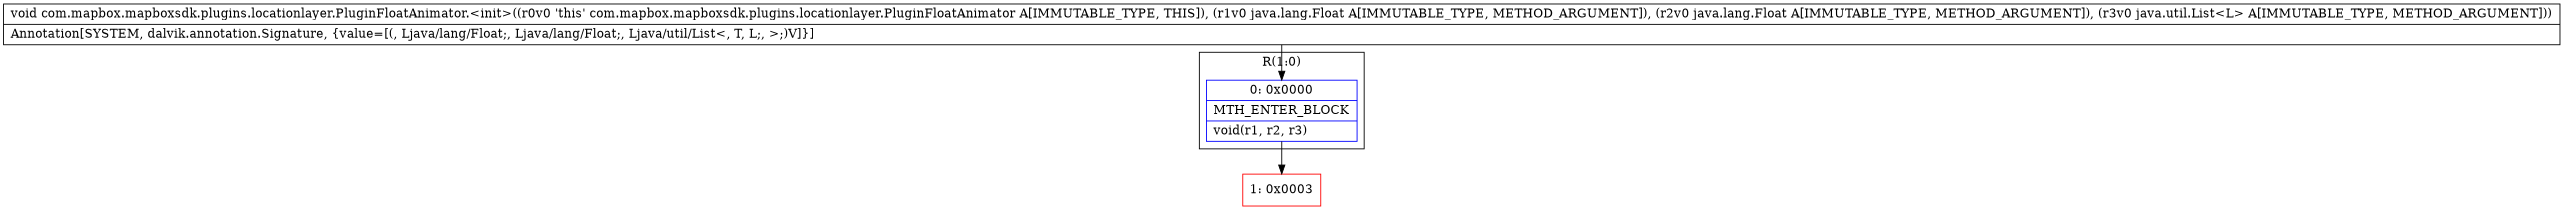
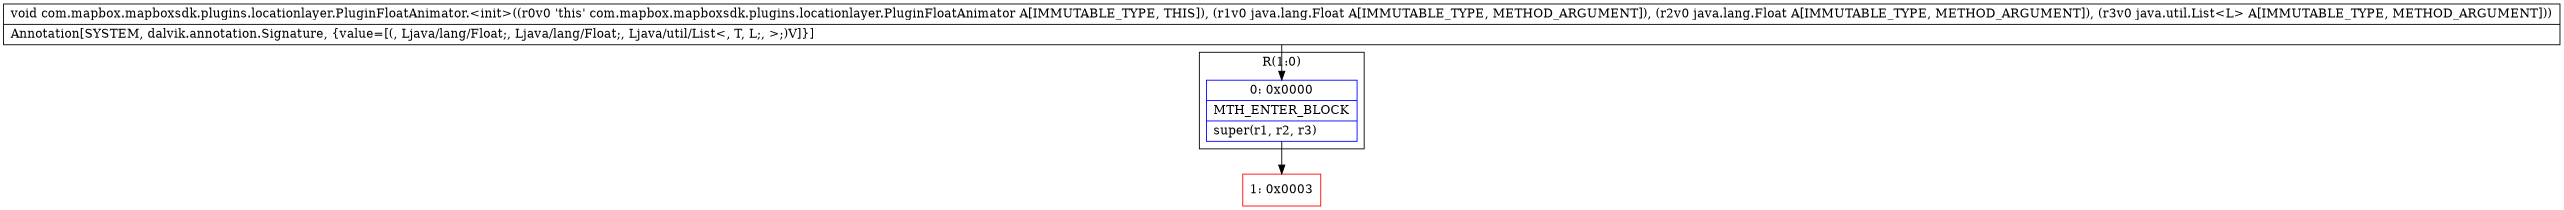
(1260, 131) -> (1265, 131)
